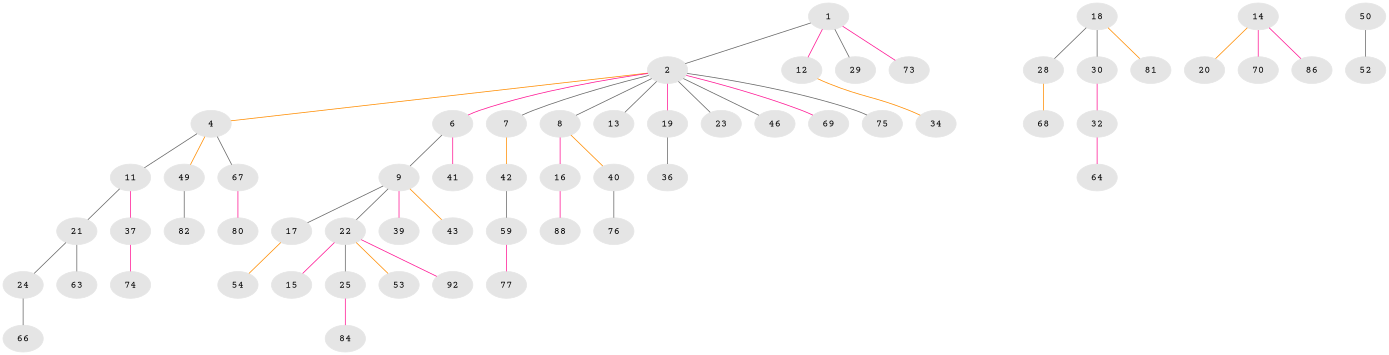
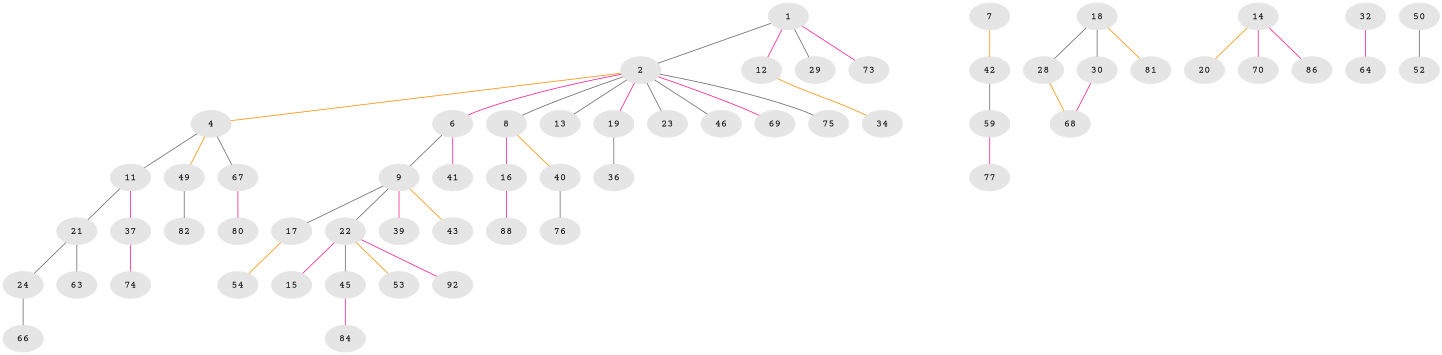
(585, 93) -> none
(1097, 97) -> (1084, 97)
(345, 285) -> (345, 285)
